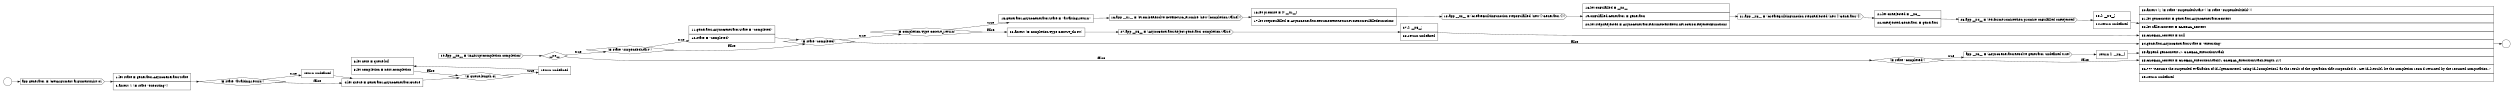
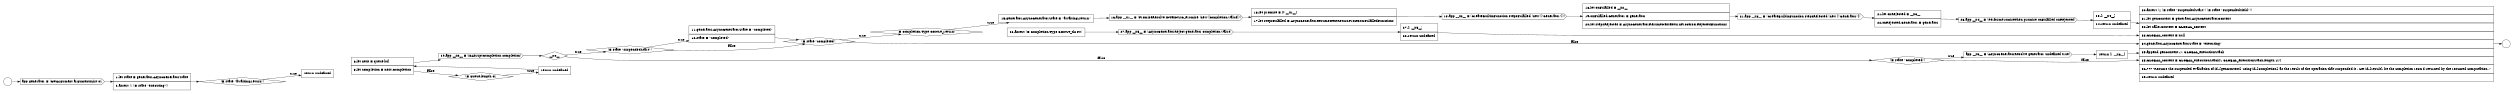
(994, 32) -> none
none -> (426, 61)
(382, 83) -> none
